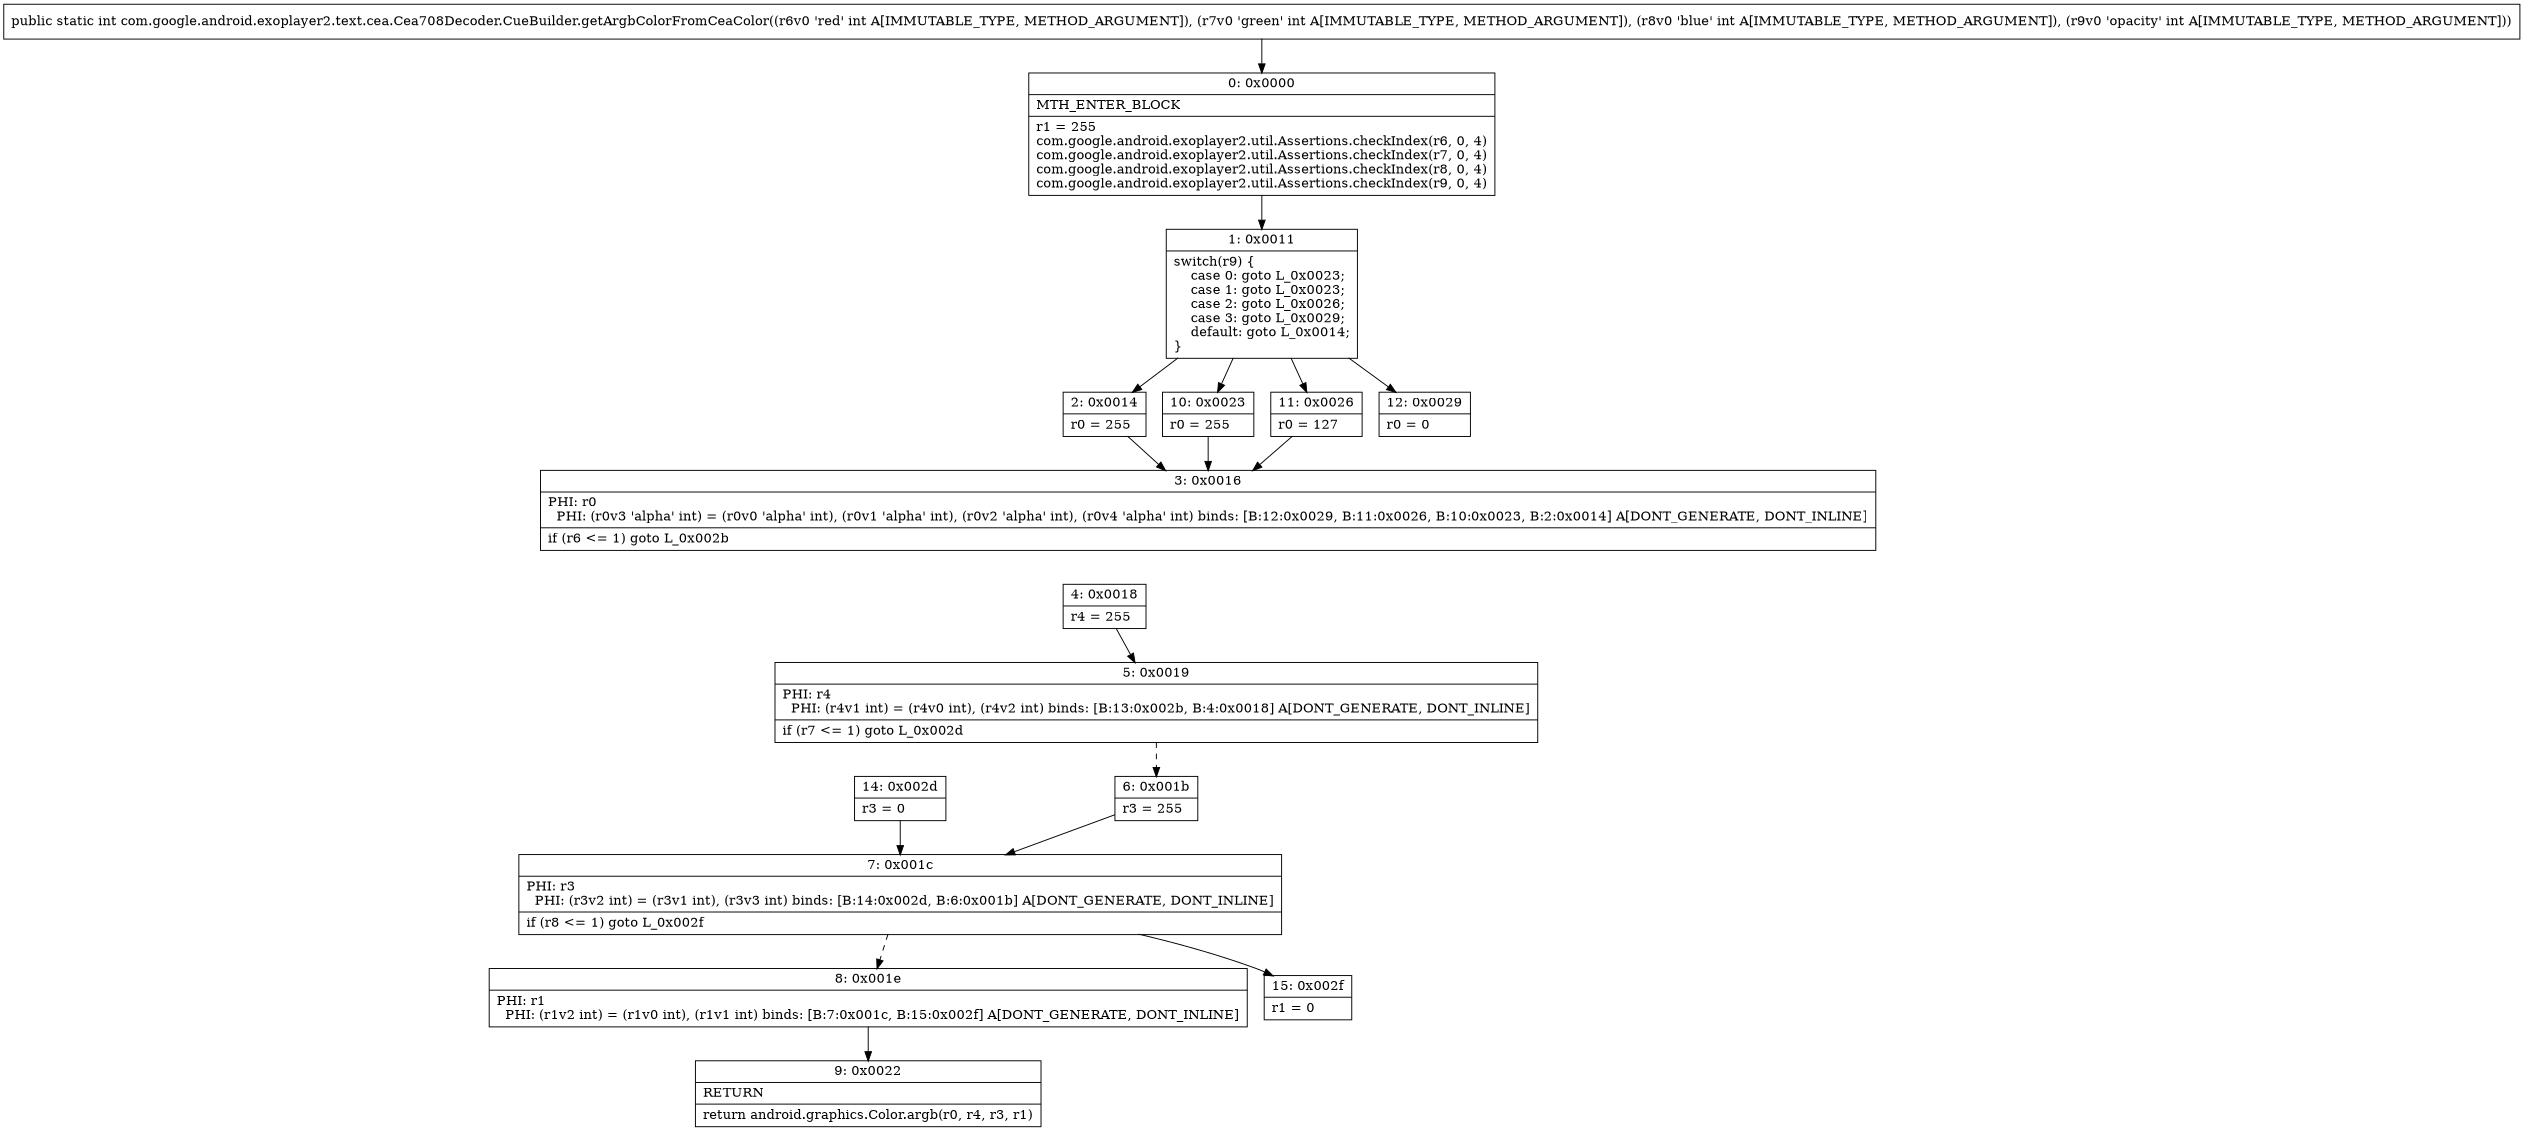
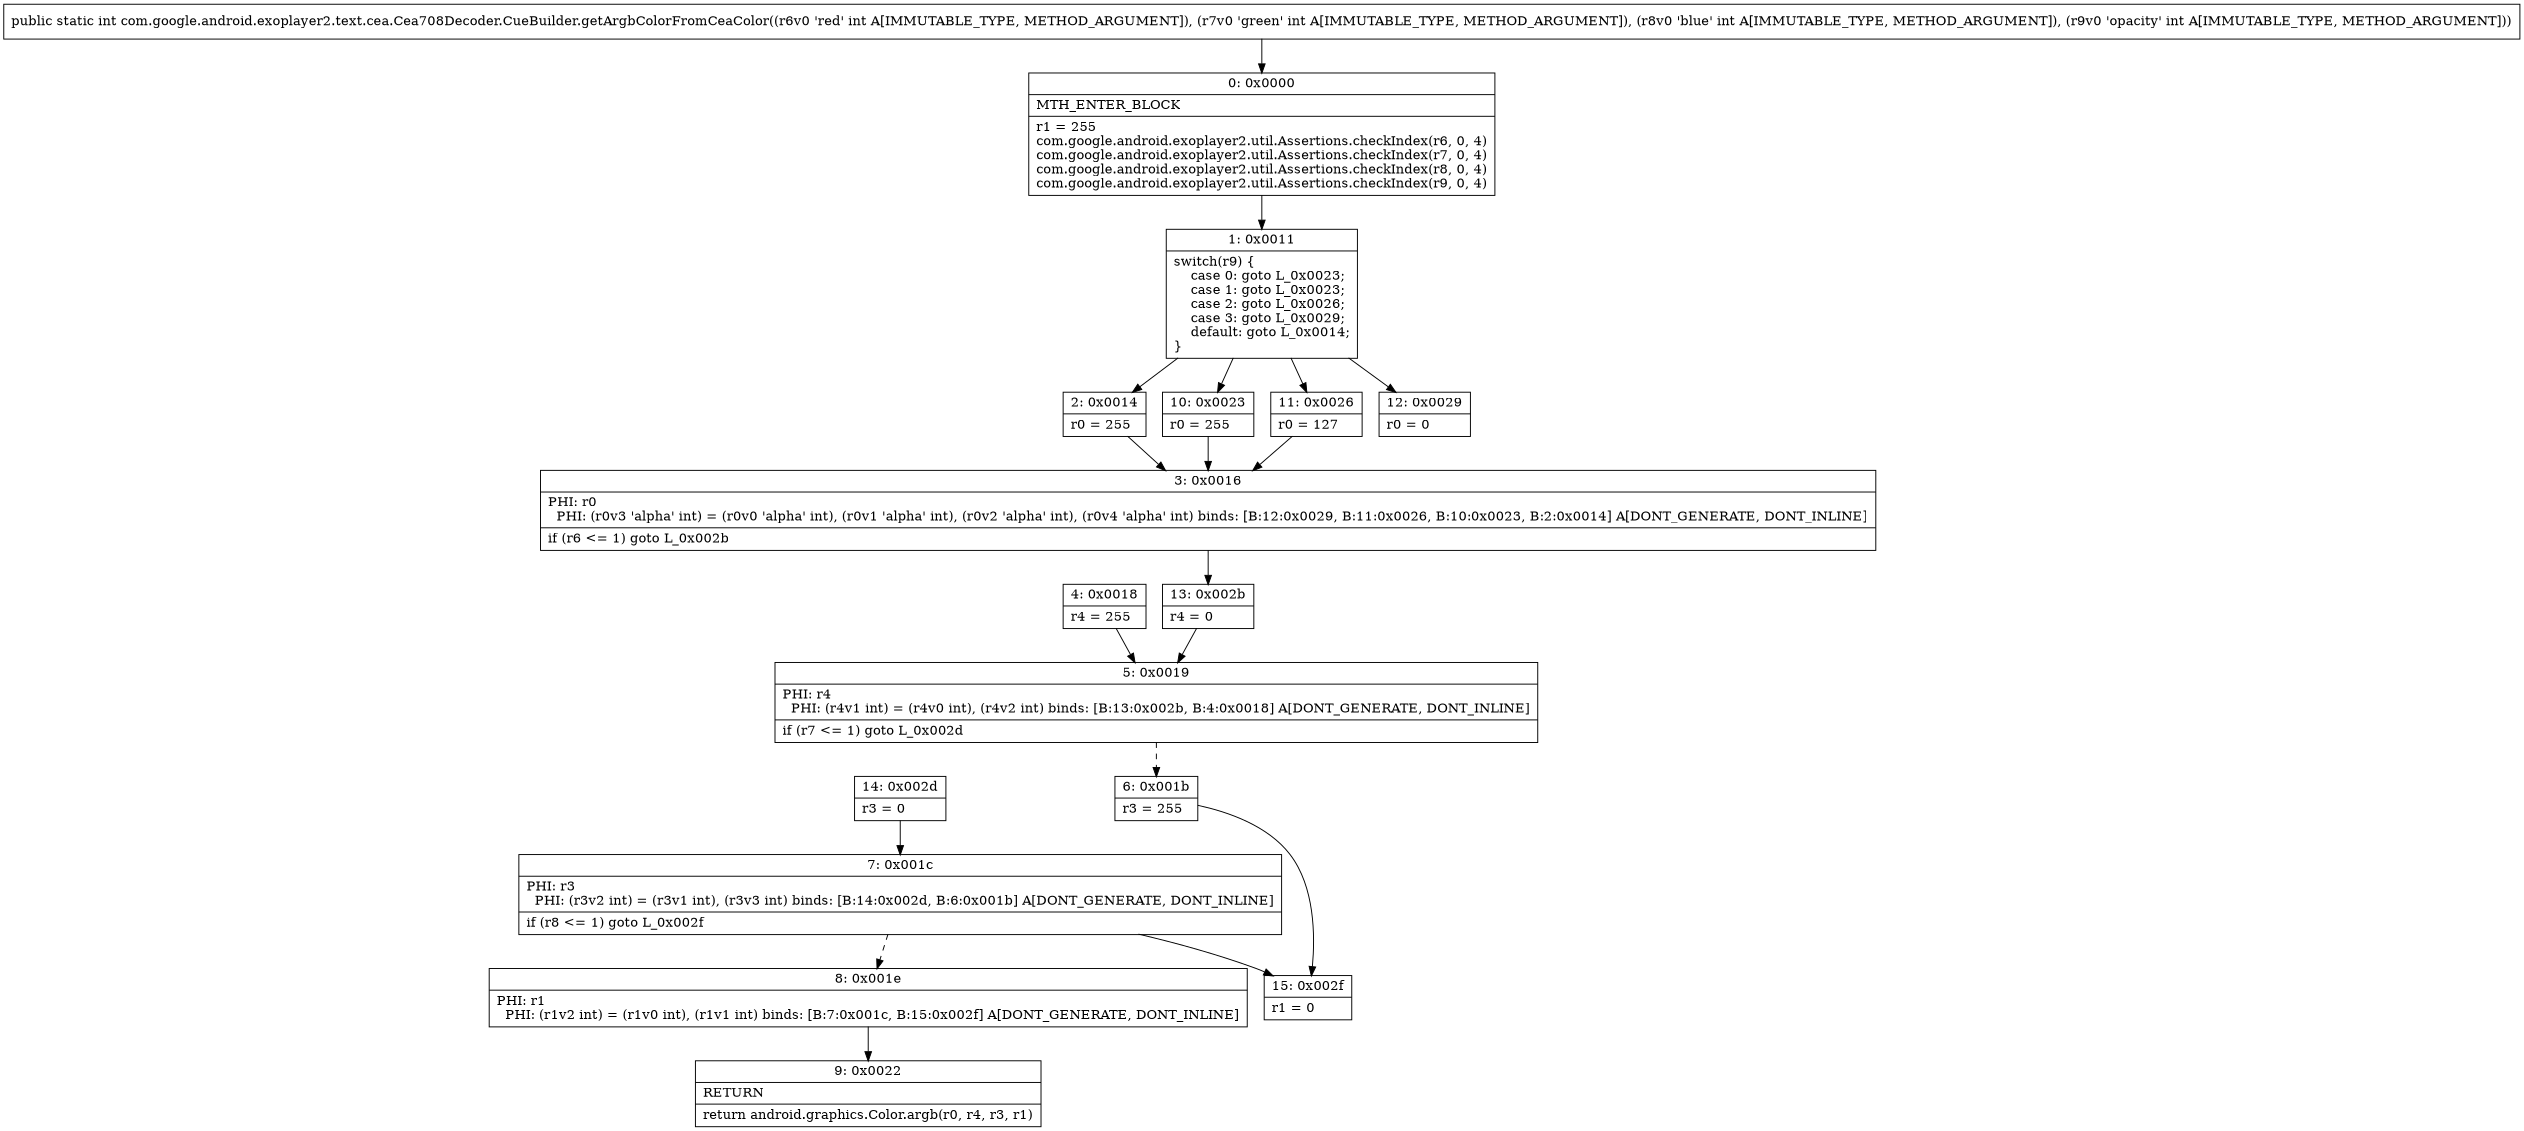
none -> (1208, 606)
(1065, 833) -> (1293, 859)
